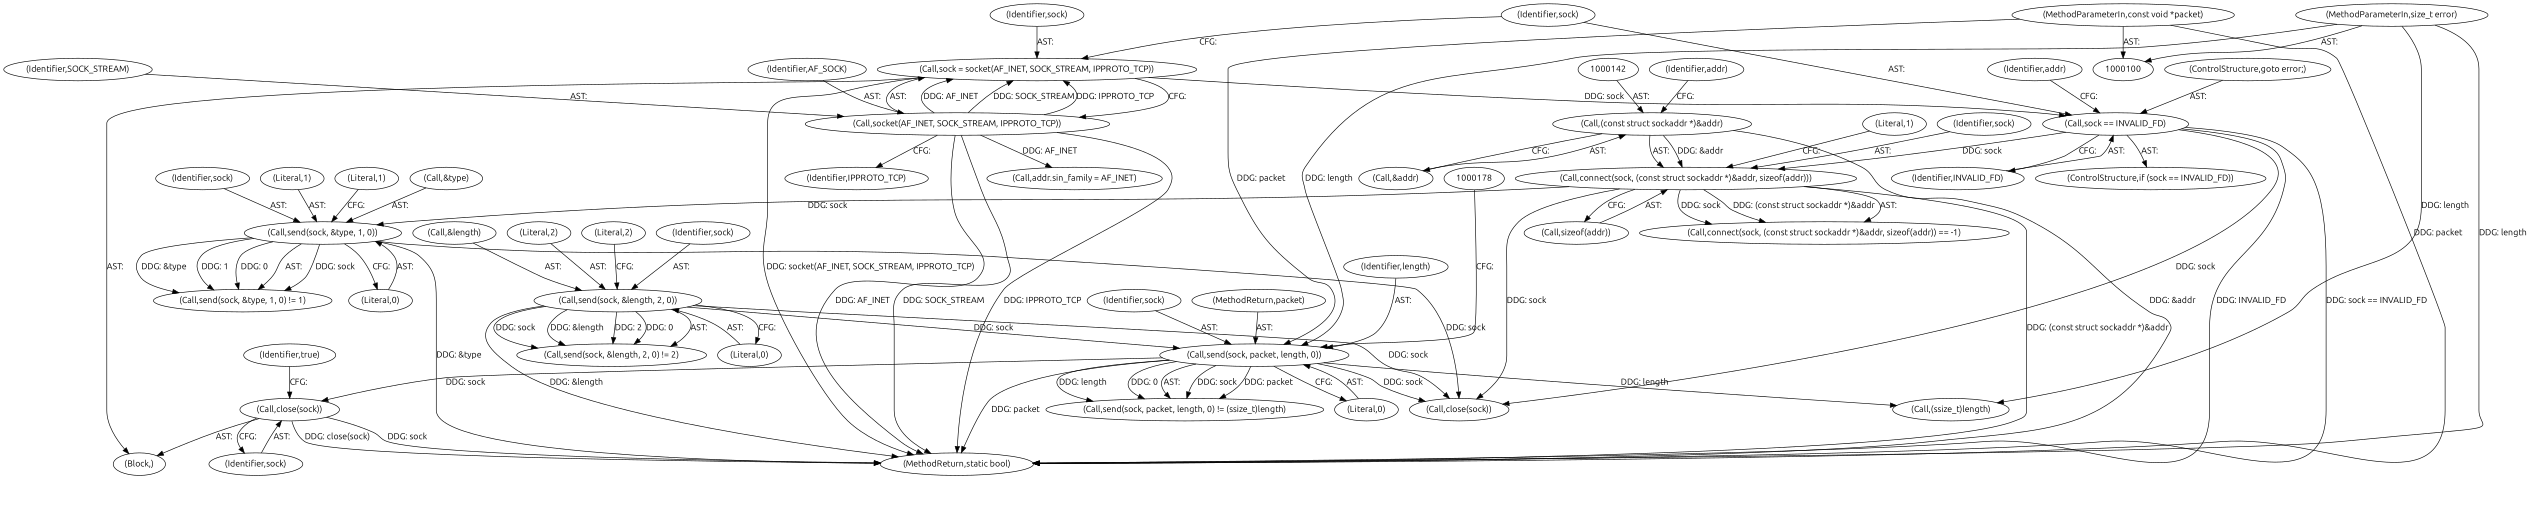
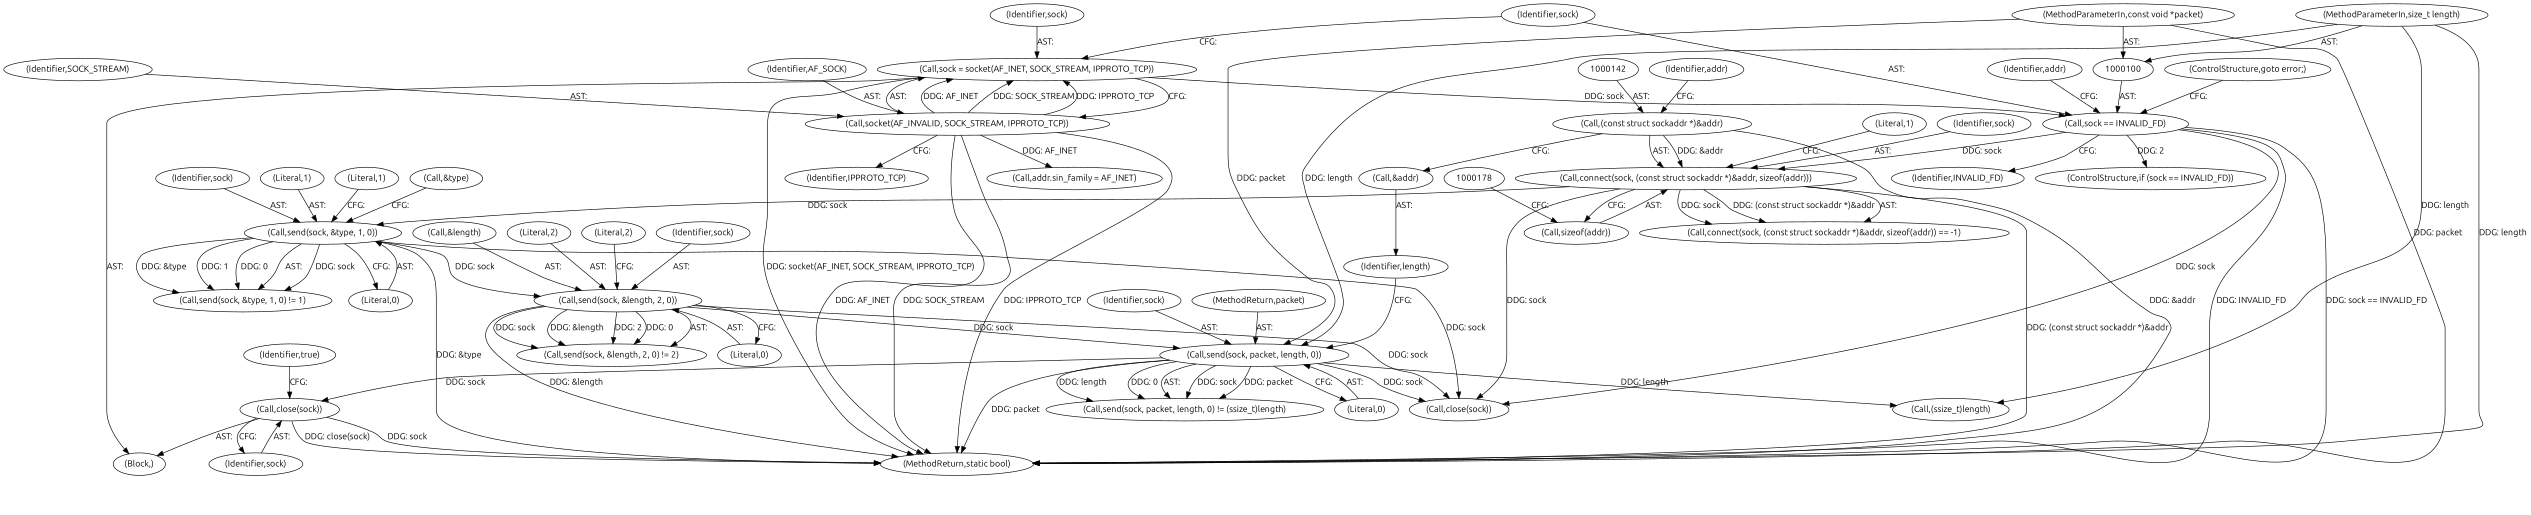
(2392, 15) -> (2392, 15)
(2200, 97) -> (2200, 97)
(957, 124) -> (957, 124)
(2151, 151) -> (2151, 151)
(1522, 161) -> (1396, 219)
(2062, 162) -> (2120, 94)
(402, 206) -> (402, 206)
none -> (451, 273)
(1404, 301) -> (1404, 301)
(1471, 334) -> (1521, 204)
